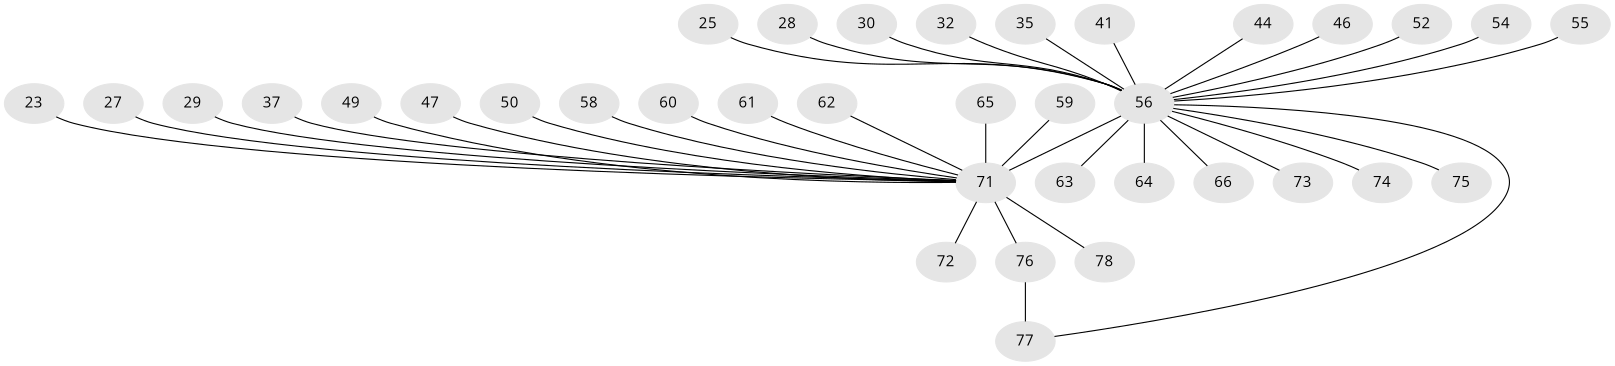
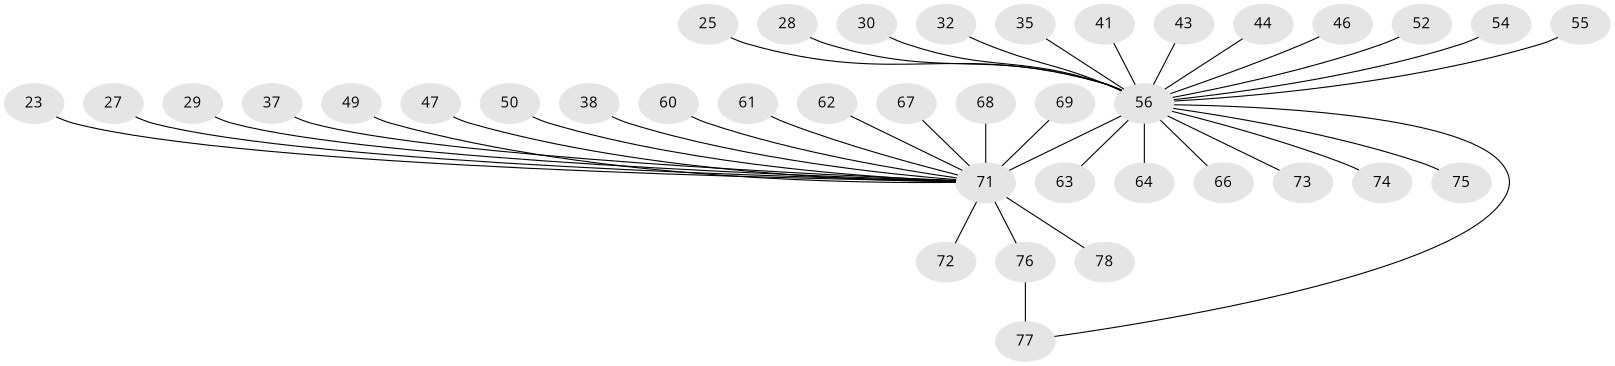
none -> (1184, 24)
(589, 104) -> (589, 104)
none -> (906, 104)
(986, 104) -> (986, 104)
(1065, 104) -> (1065, 104)
